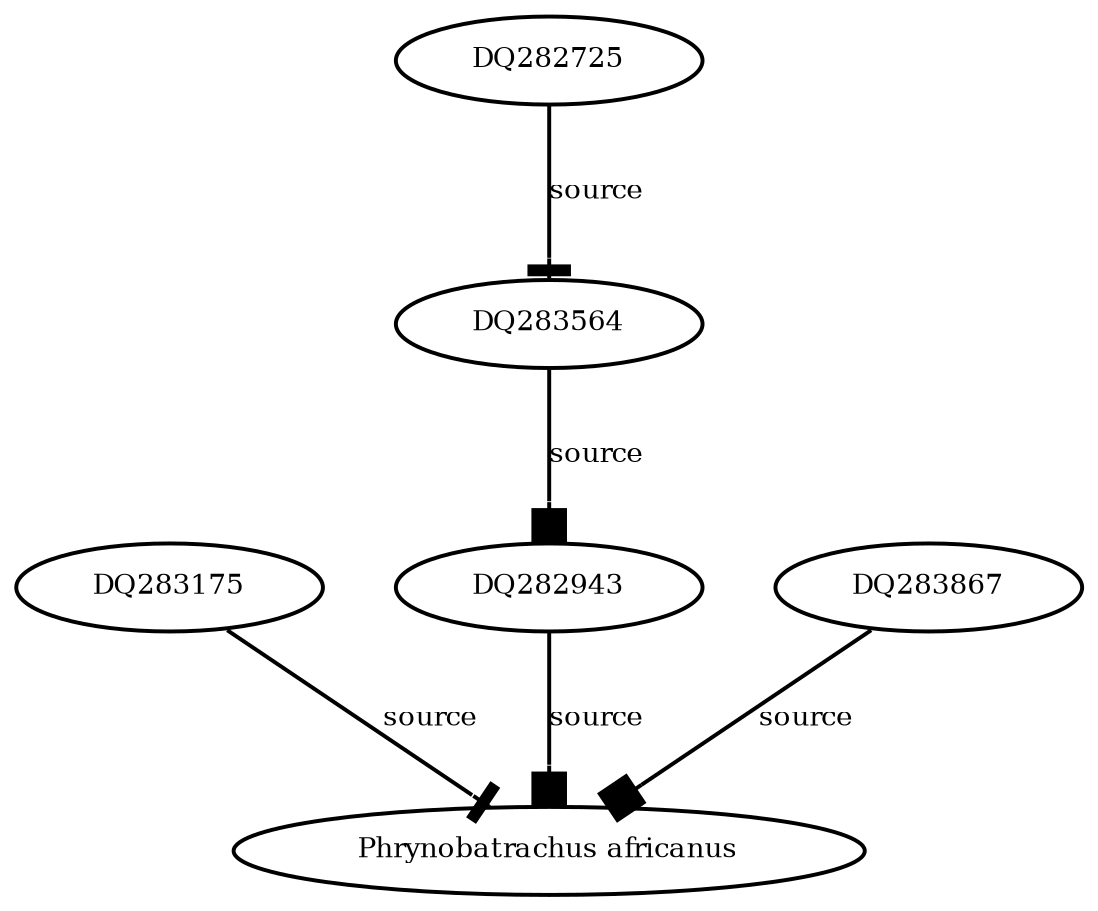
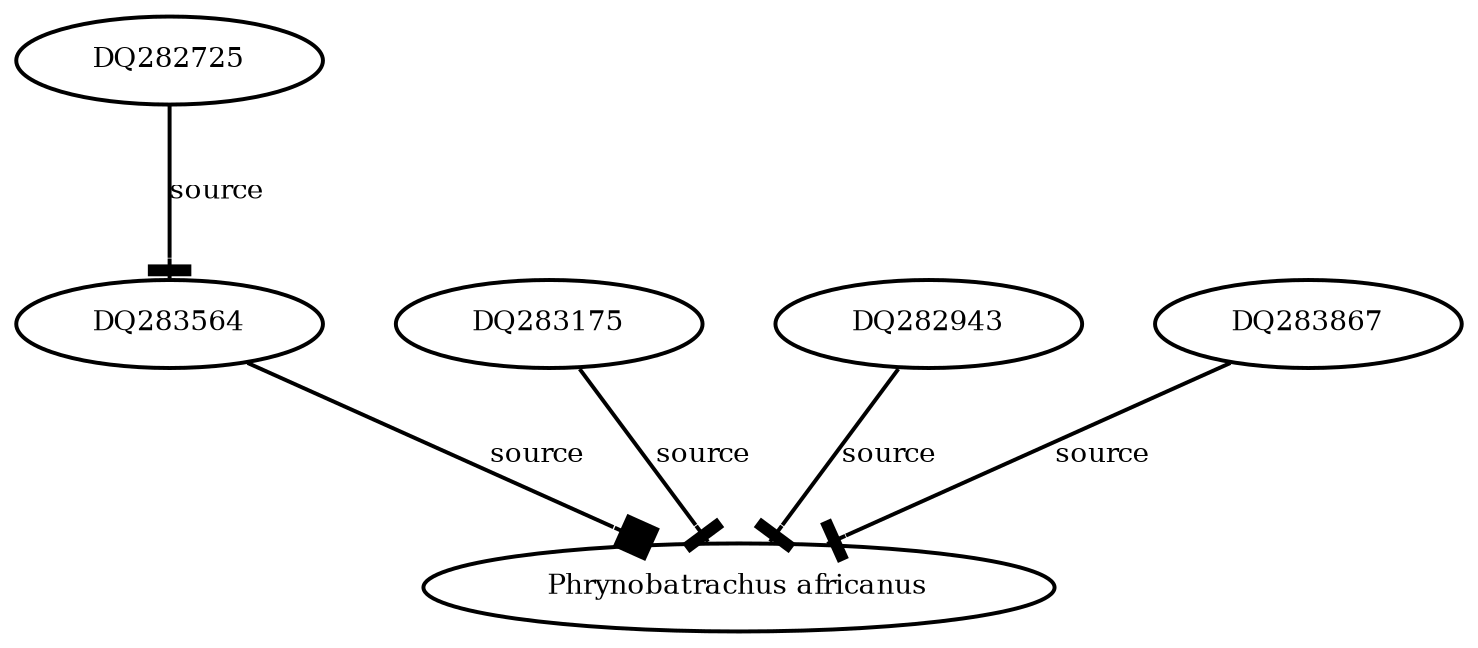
(549, 435) -> (431, 445)
(549, 699) -> (840, 447)
(756, 708) -> (1038, 449)
